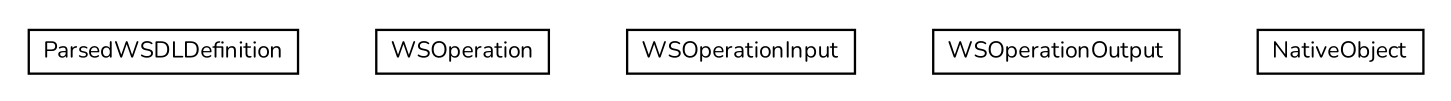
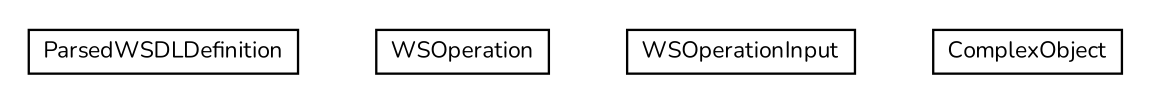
none -> (1028, 51)
(1055, 51) -> none
(1341, 51) -> none
